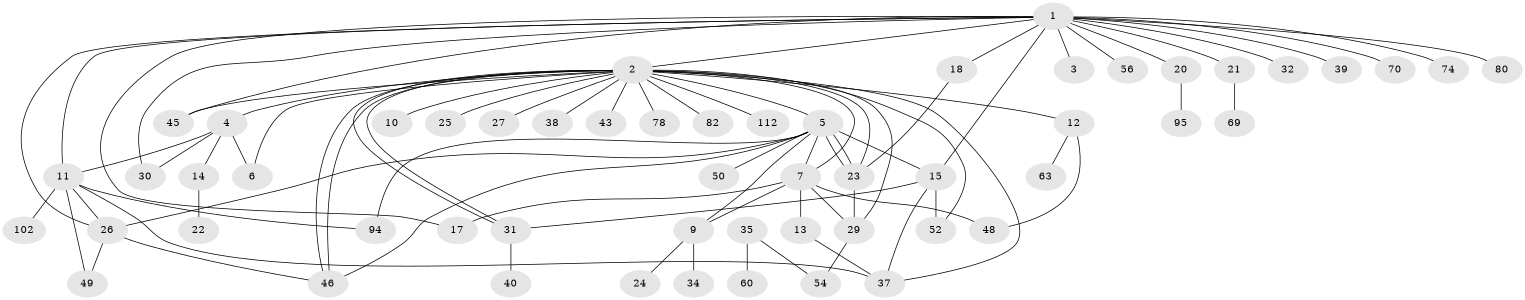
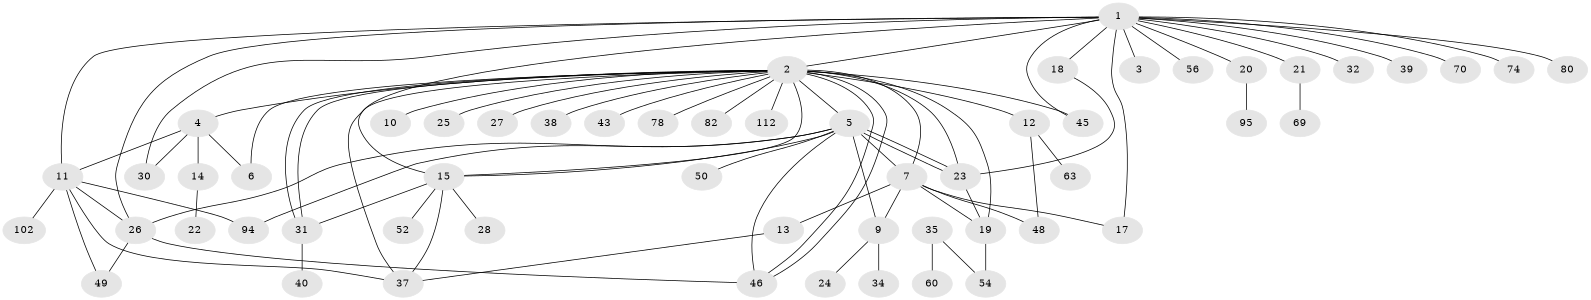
(878, 103) -> (659, 163)
none -> (485, 230)
(854, 230) -> (986, 230)
